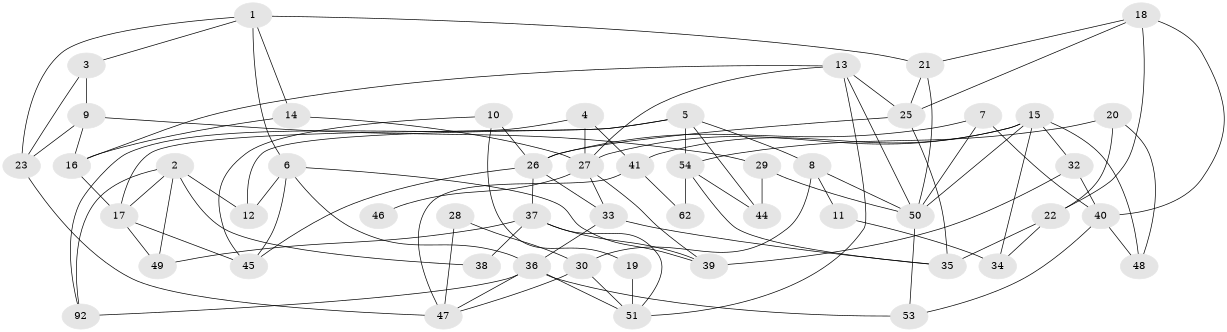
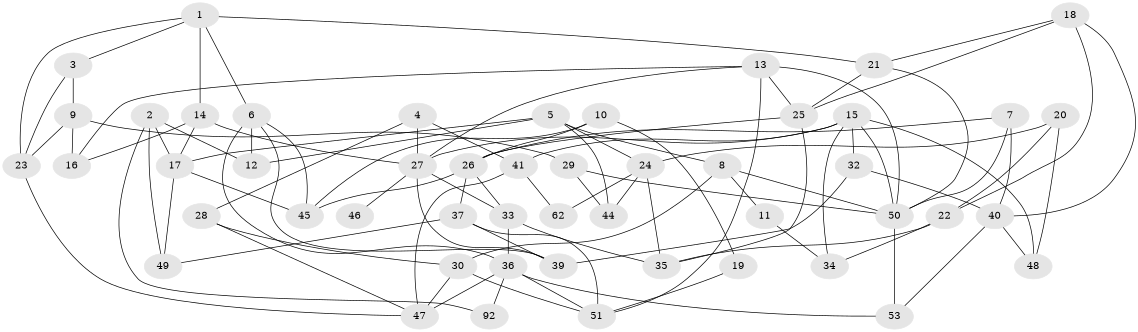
(245, 133) -> (310, 166)
(685, 166) -> (646, 166)
(96, 191) -> (188, 141)
(482, 266) -> none
